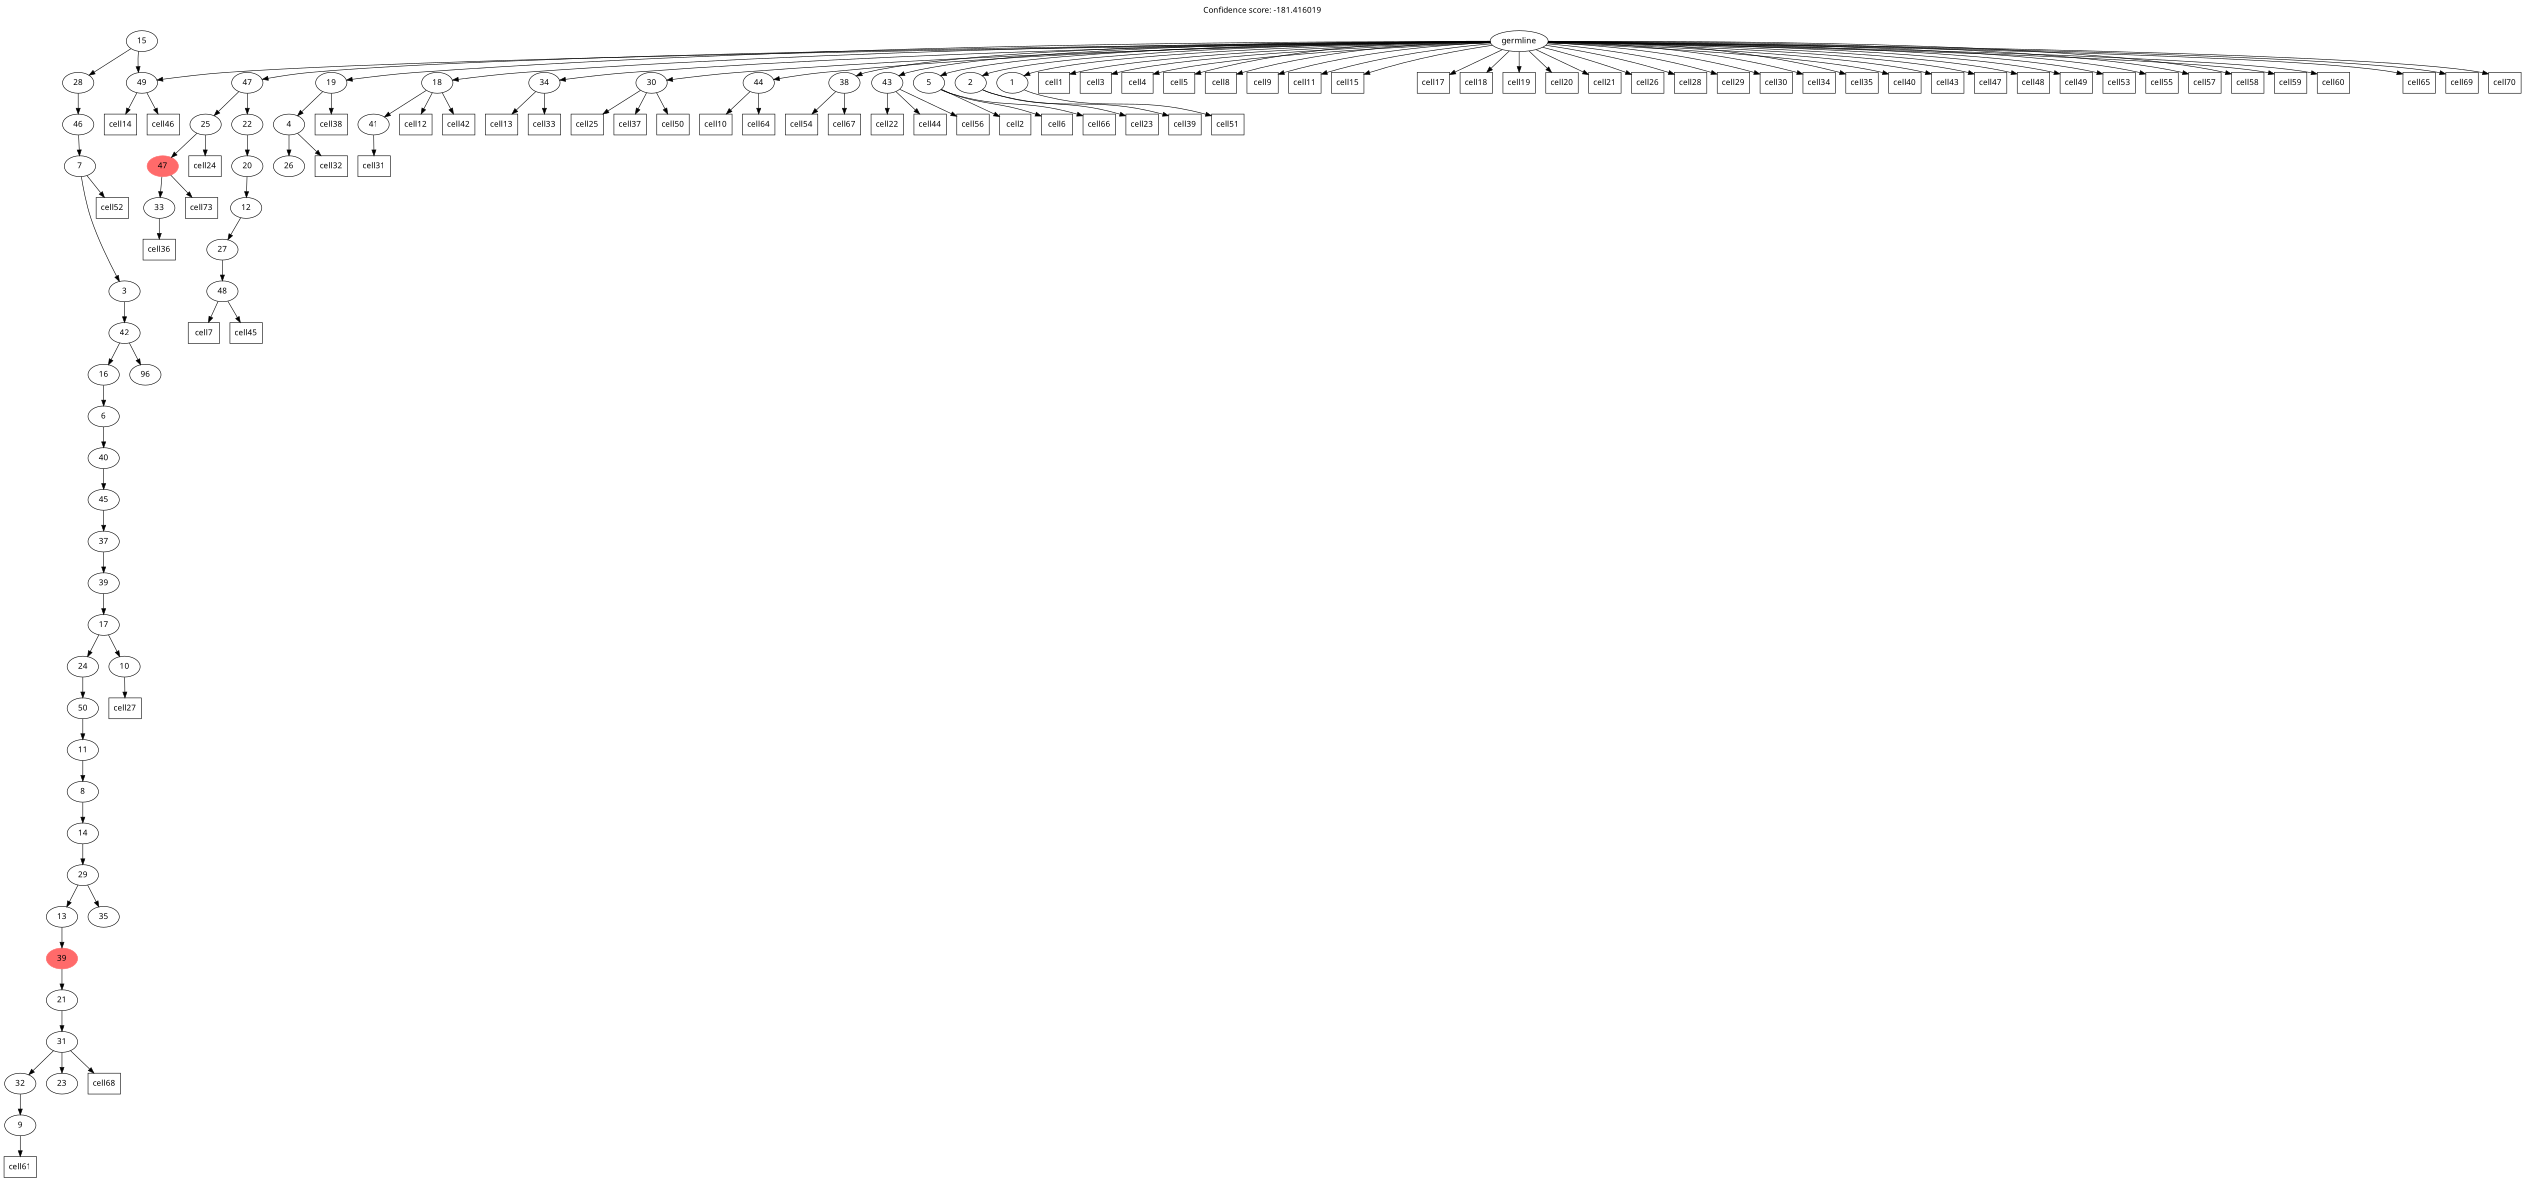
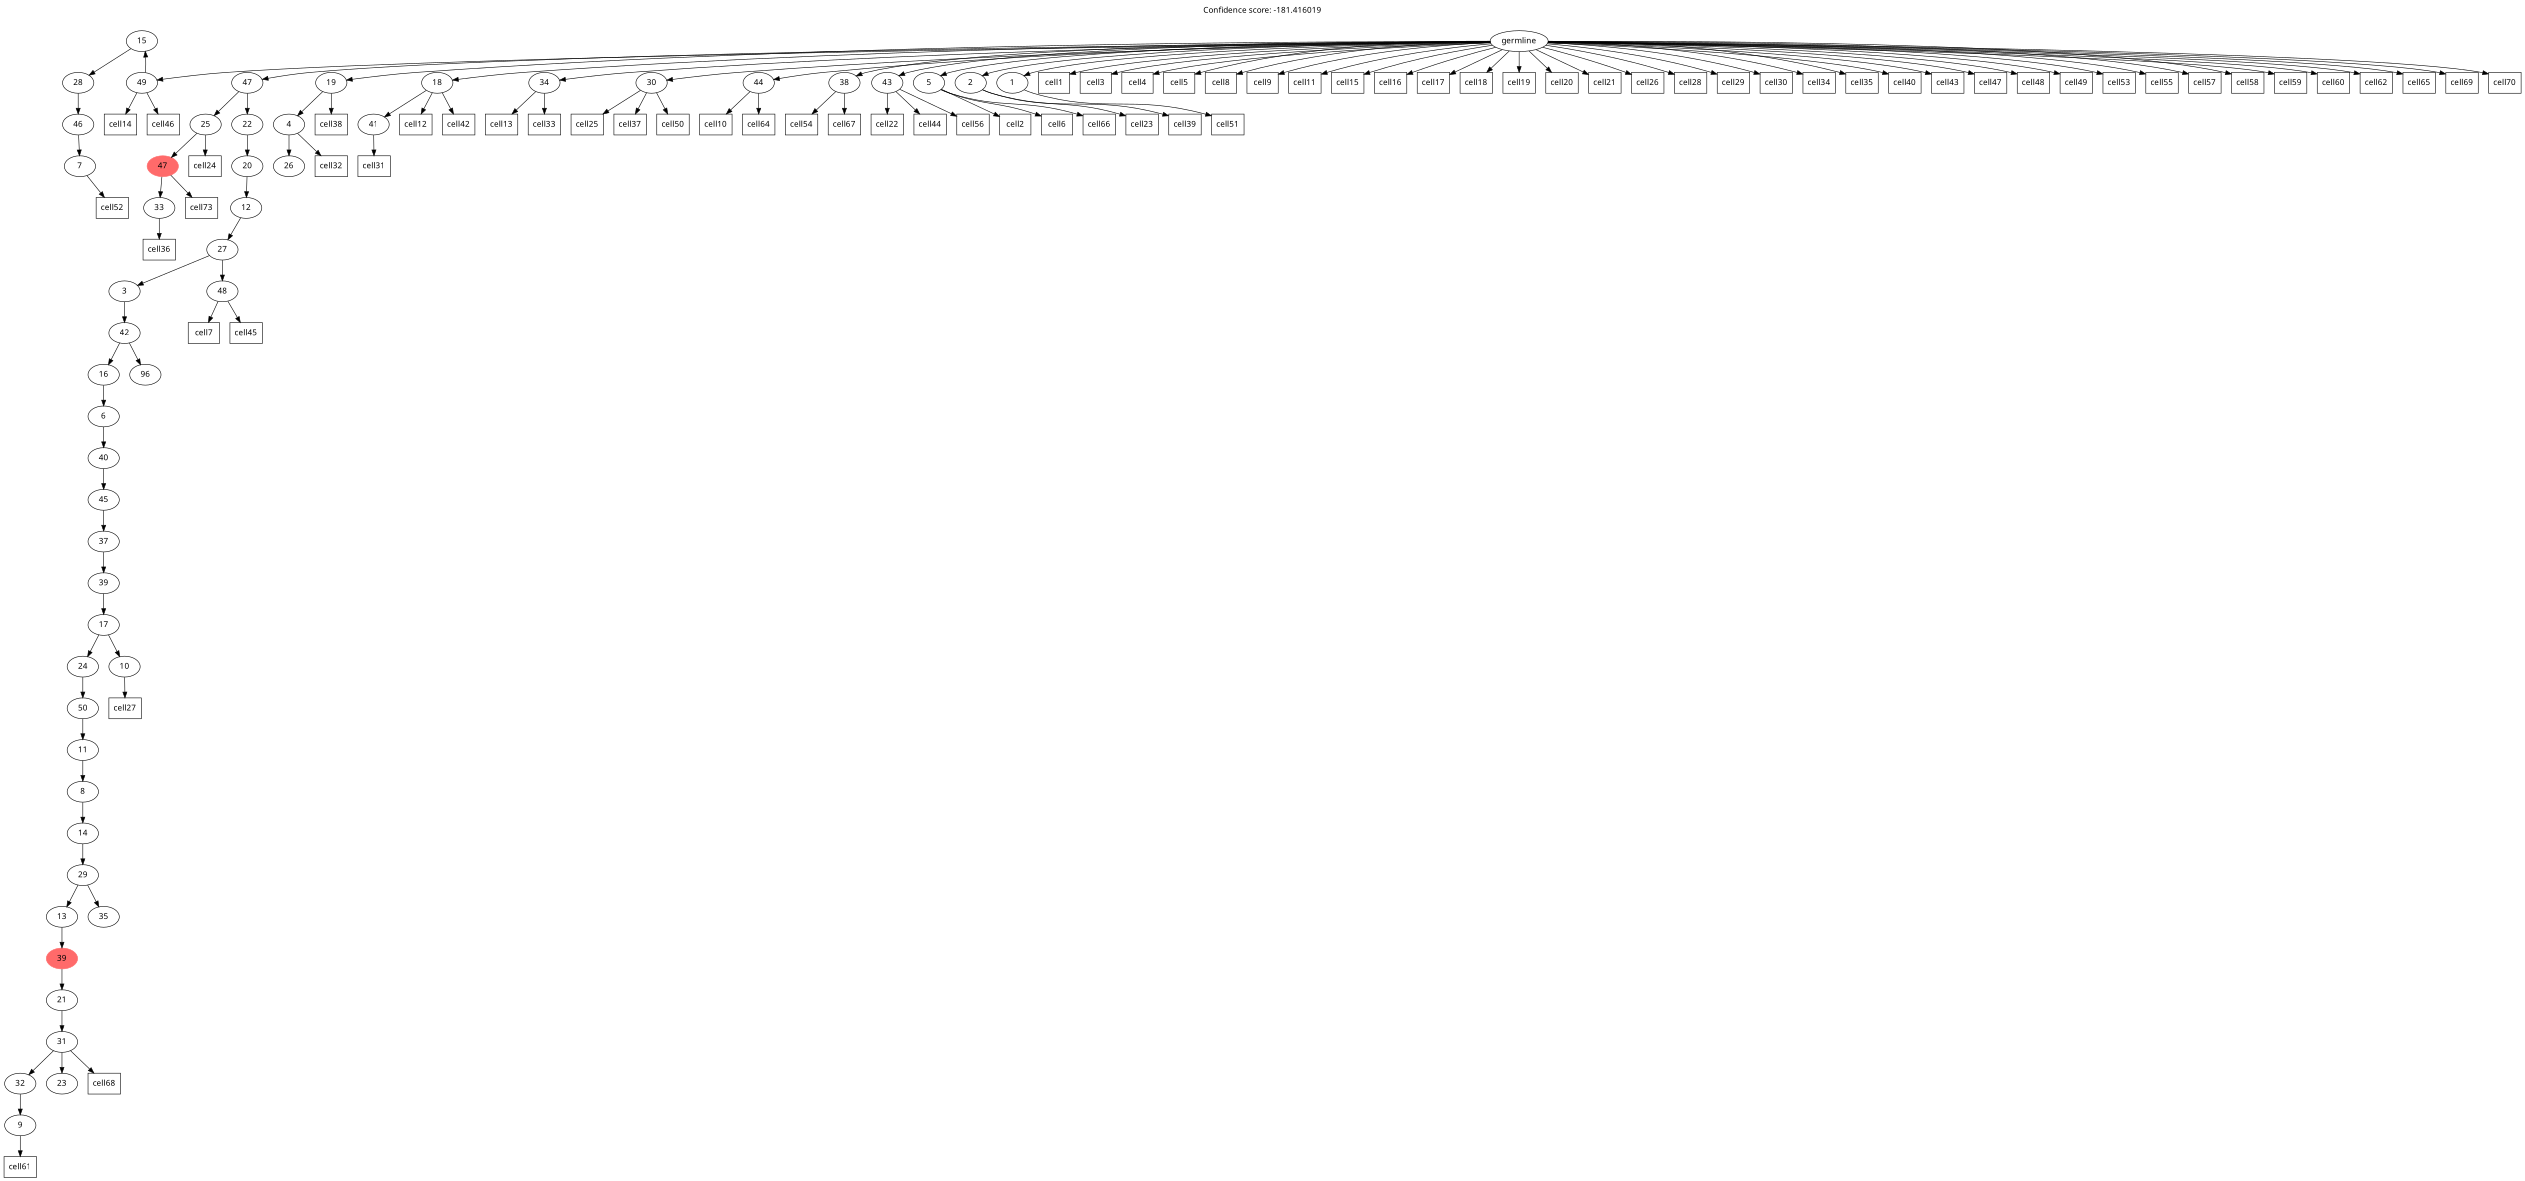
(138, 59) -> (146, 65)
none -> (1391, 83)
none -> (2376, 83)
(94, 228) -> (176, 269)
